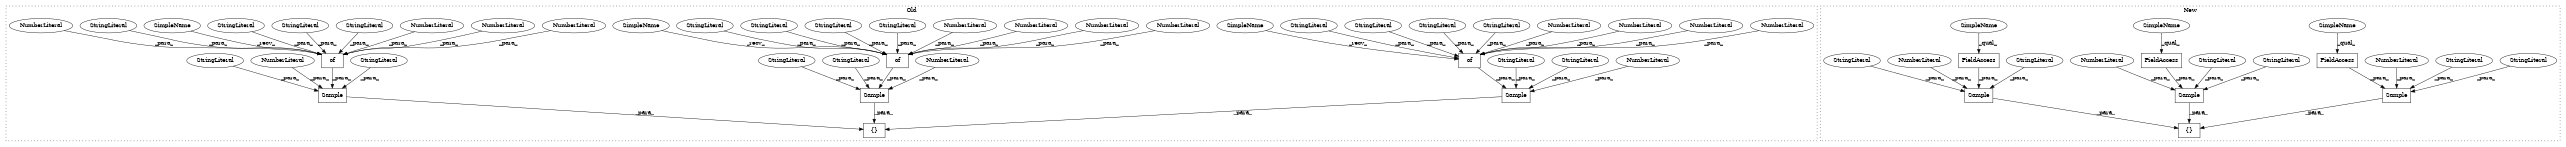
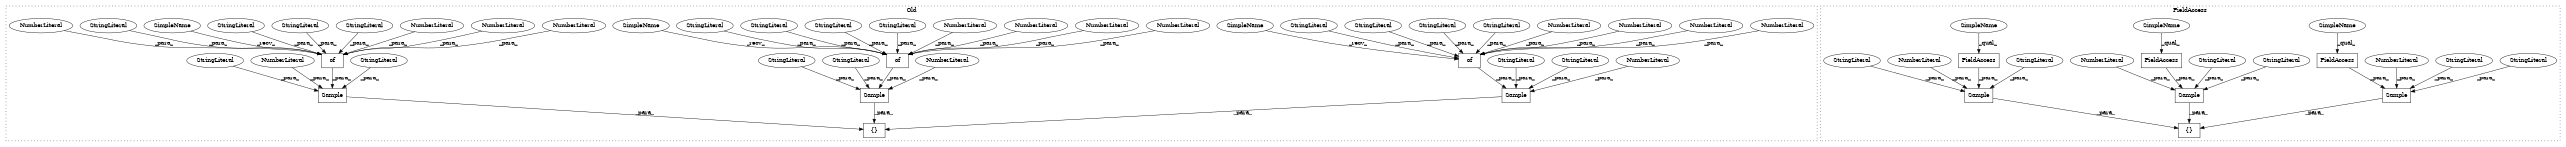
(2190, 11) -> (2190, 11)
